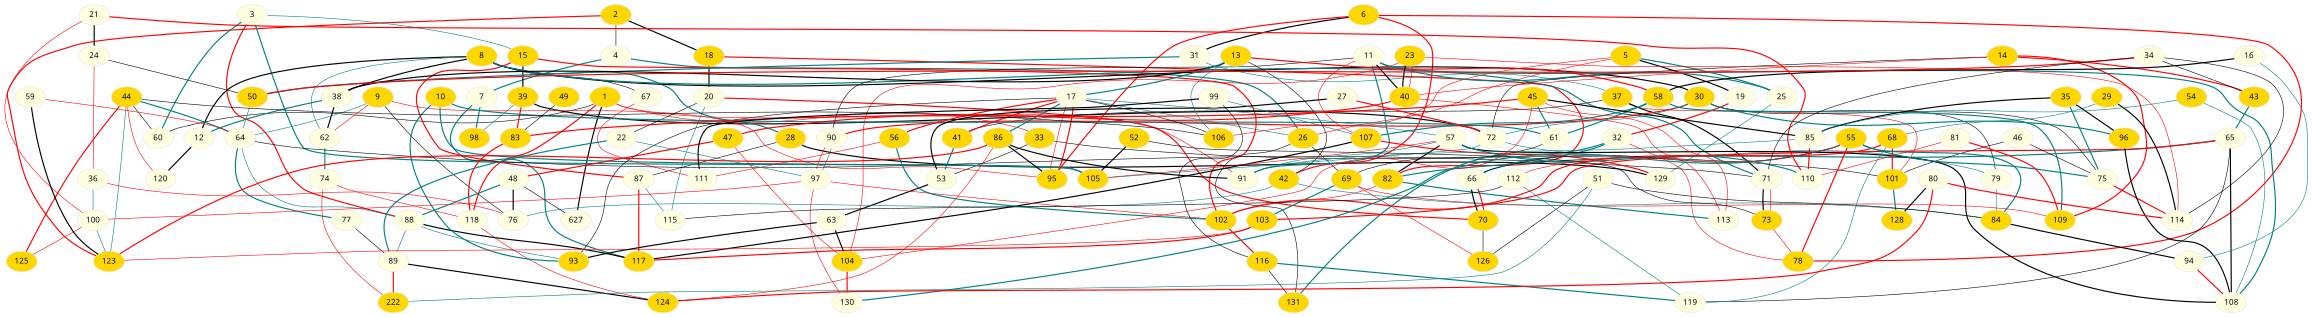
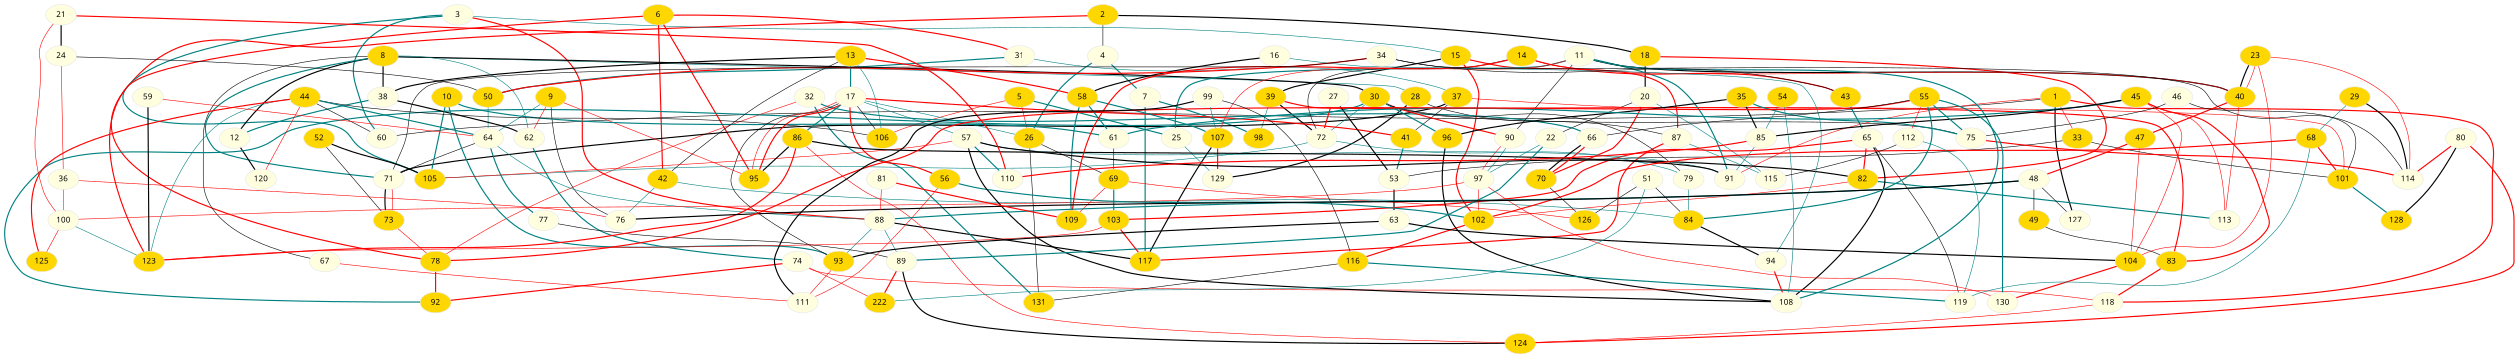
(1280, 29) -> (817, 20)
(670, 89) -> (902, 70)
(1740, 97) -> none
(1849, 157) -> (1865, 160)
(1873, 161) -> (881, 195)
none -> (2034, 202)
(576, 220) -> (2075, 220)
none -> (821, 282)
none -> (436, 303)
